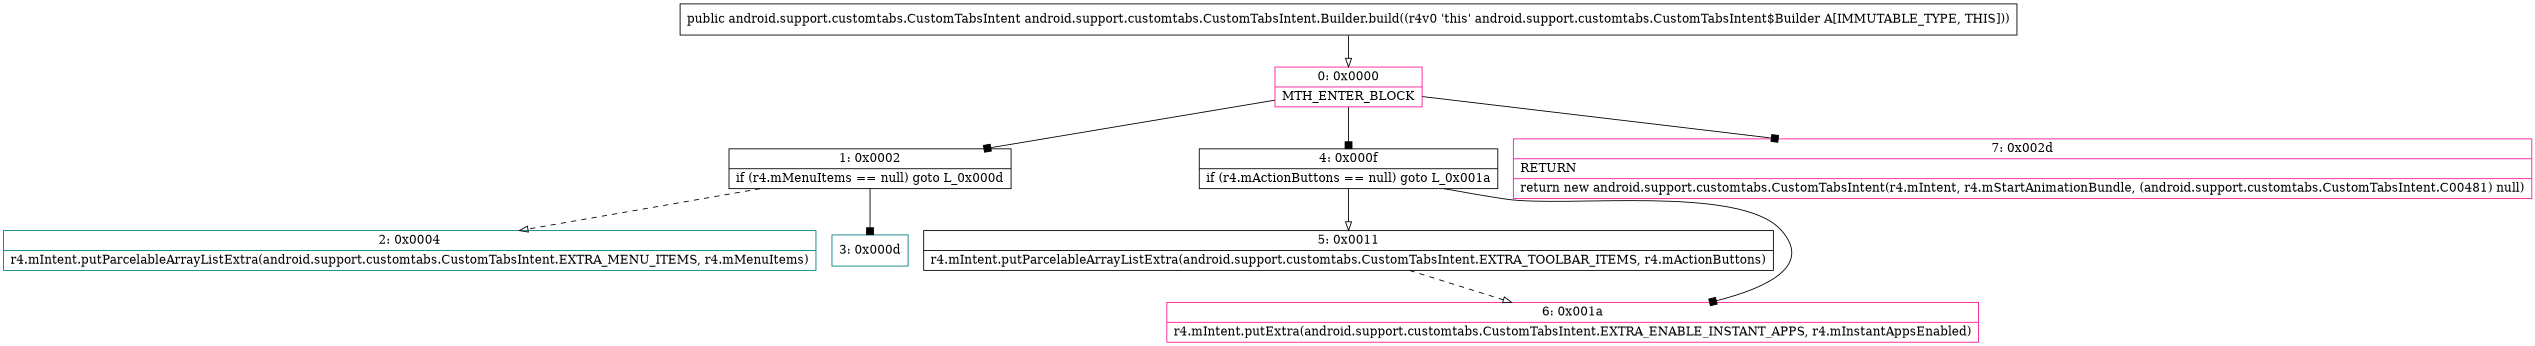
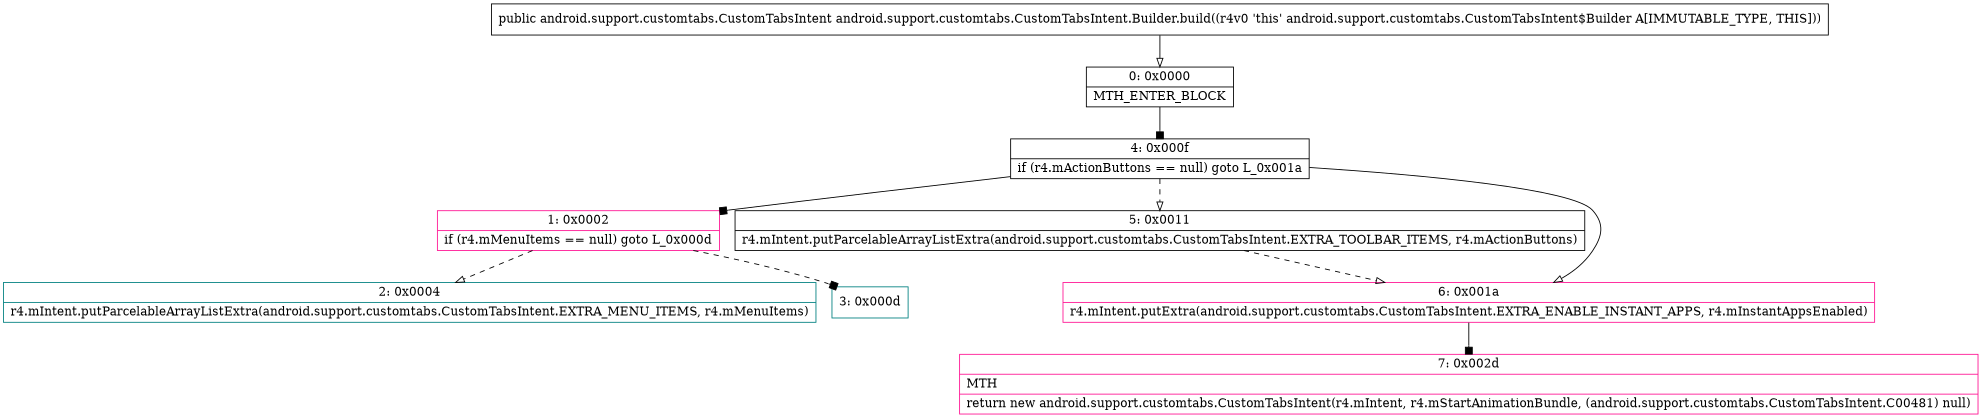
(1349, 87) -> (1160, 87)
(1596, 117) -> (1469, 334)
(1134, 124) -> (869, 193)
(1548, 168) -> (982, 384)
(870, 169) -> (578, 231)
(1674, 202) -> (1496, 185)
(1349, 205) -> (1160, 190)
(870, 207) -> (761, 265)
